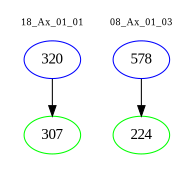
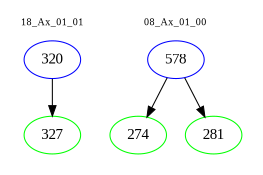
(142, 23) -> (176, 23)
(52, 135) -> (52, 135)
(141, 135) -> (138, 135)
none -> (214, 135)
